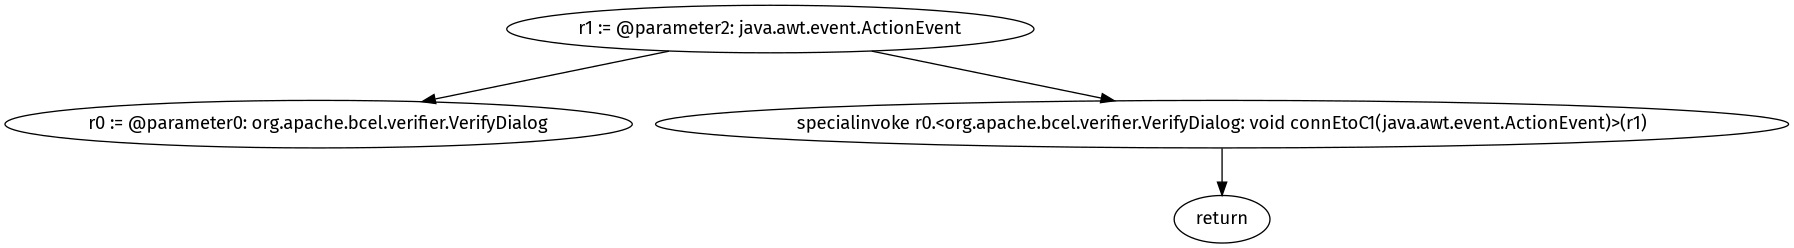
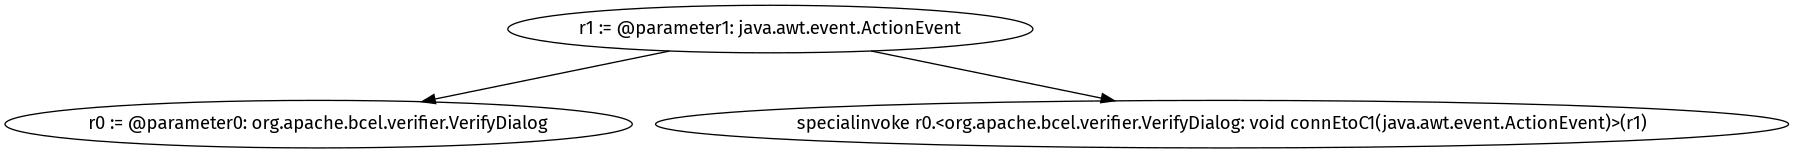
(770, 29) -> (770, 29)
(1222, 219) -> none
